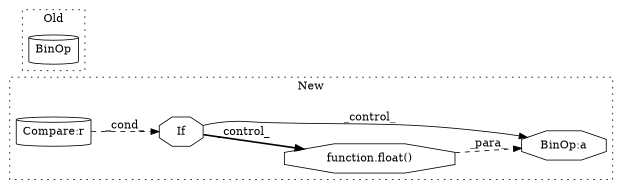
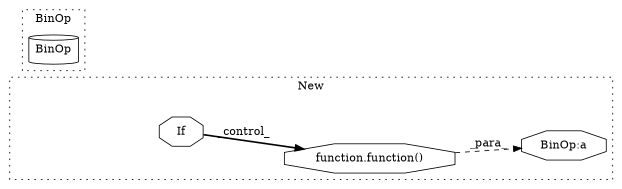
(54, 19) -> (54, 19)
(361, 124) -> none
(54, 132) -> none
(370, 158) -> (370, 158)
